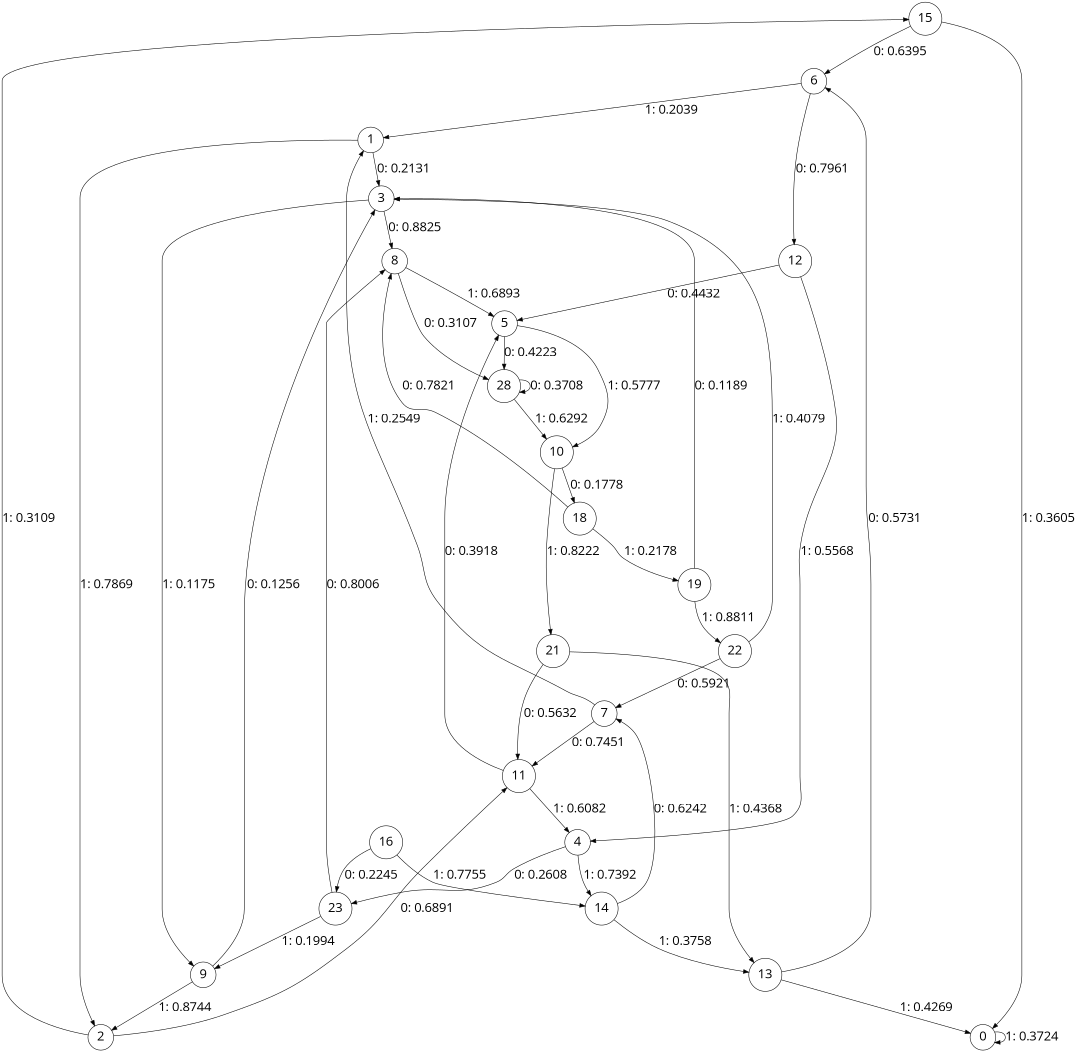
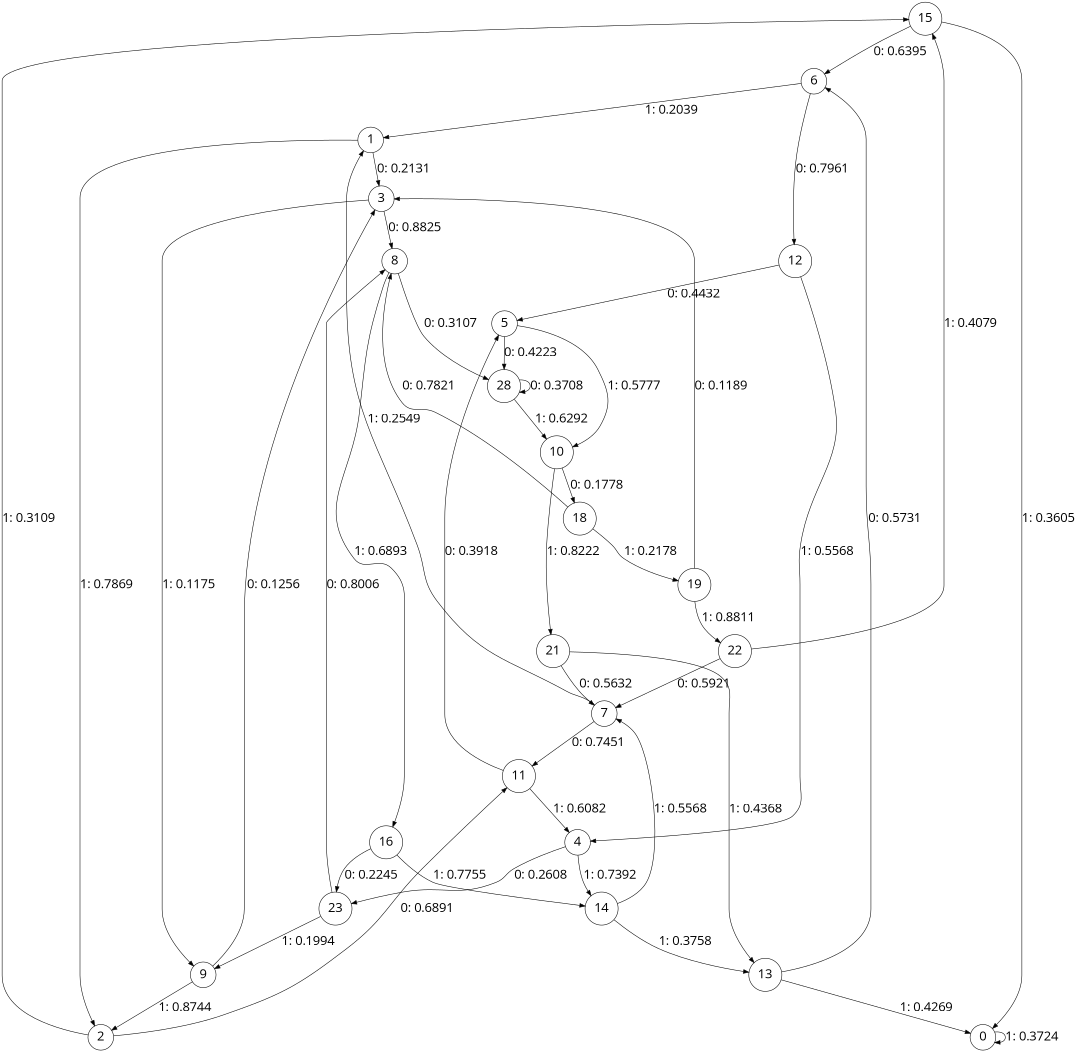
(747, 282) -> (944, 417)
(448, 290) -> (355, 559)
(522, 707) -> (574, 685)
(685, 809) -> (685, 809)
